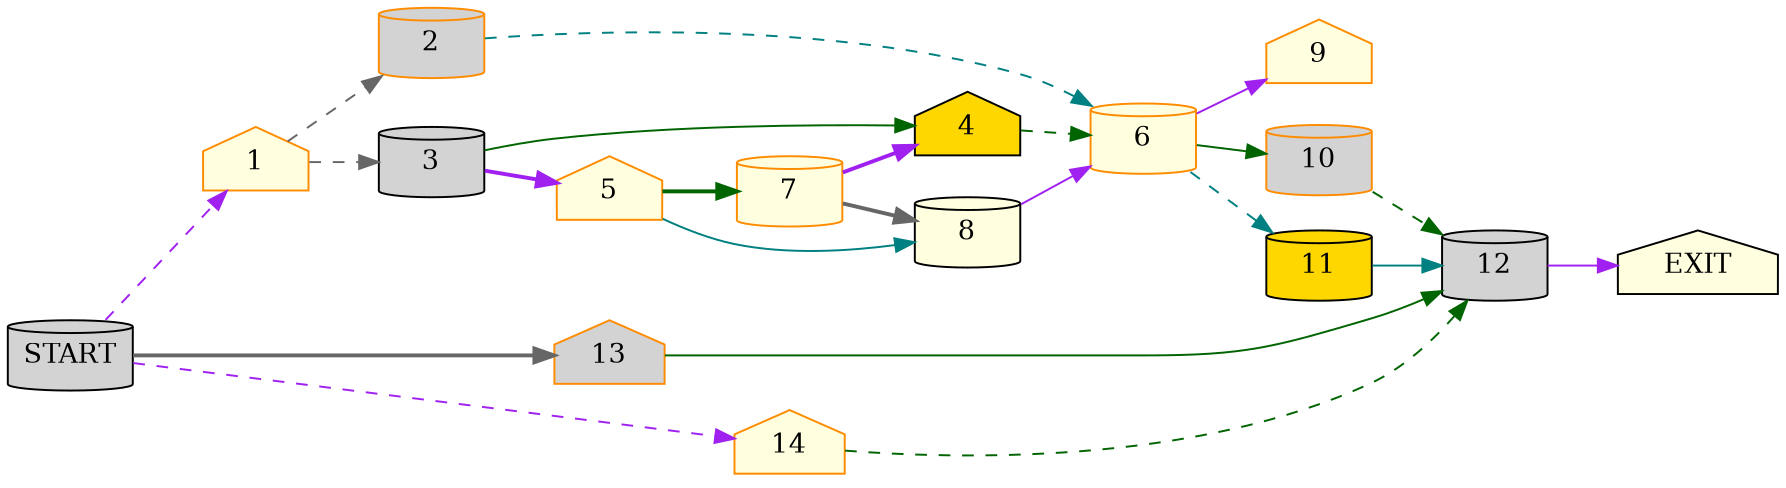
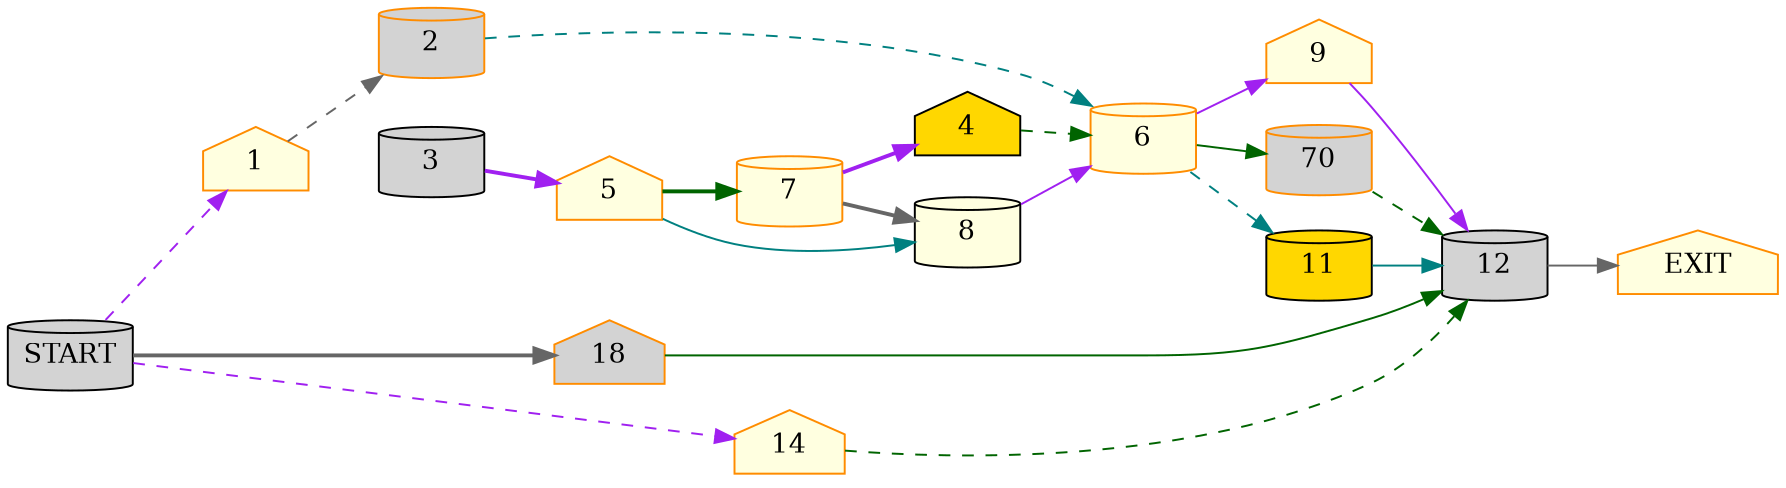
(689, 129) -> none
none -> (1404, 147)
(1319, 160) -> (1319, 160)
(334, 162) -> none
(1572, 266) -> (1572, 266)
(1698, 266) -> (1698, 266)
(610, 355) -> (610, 355)
